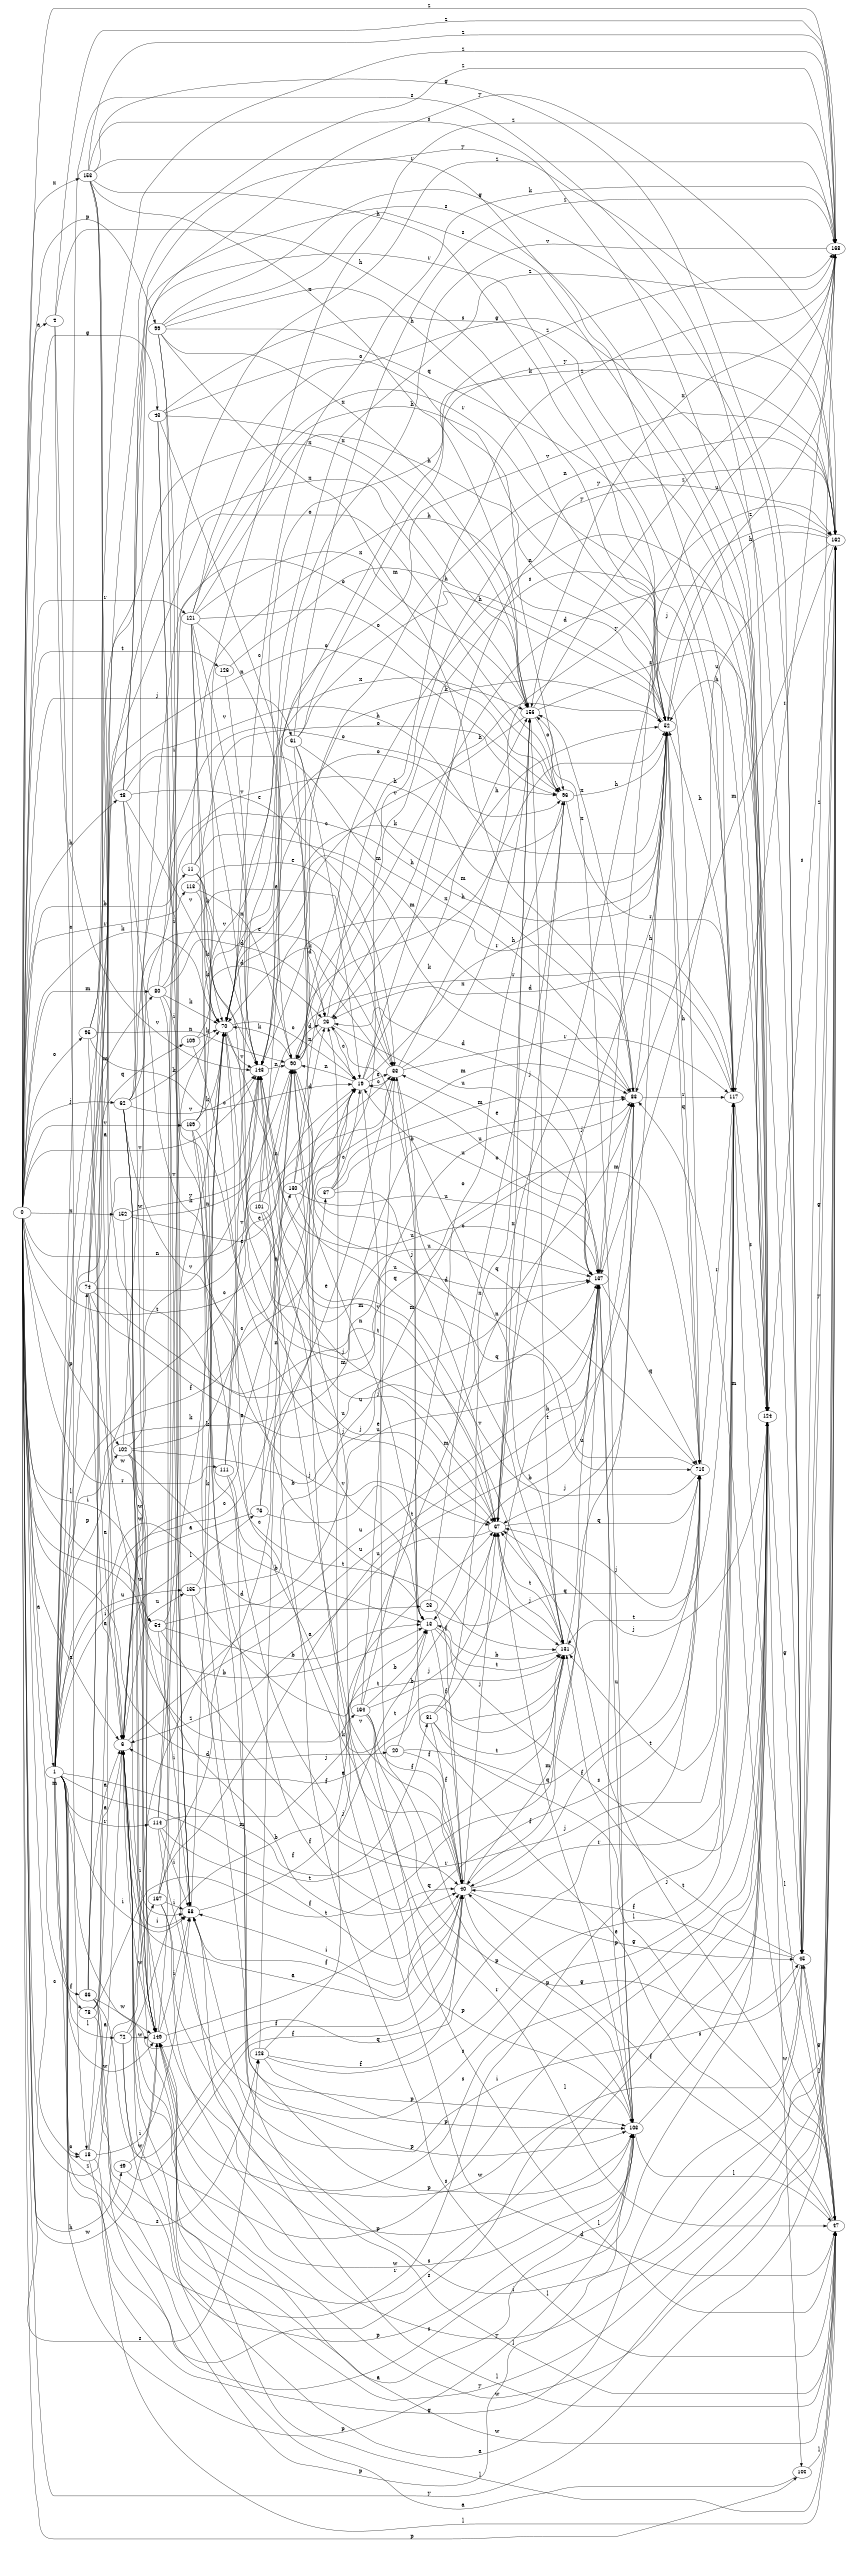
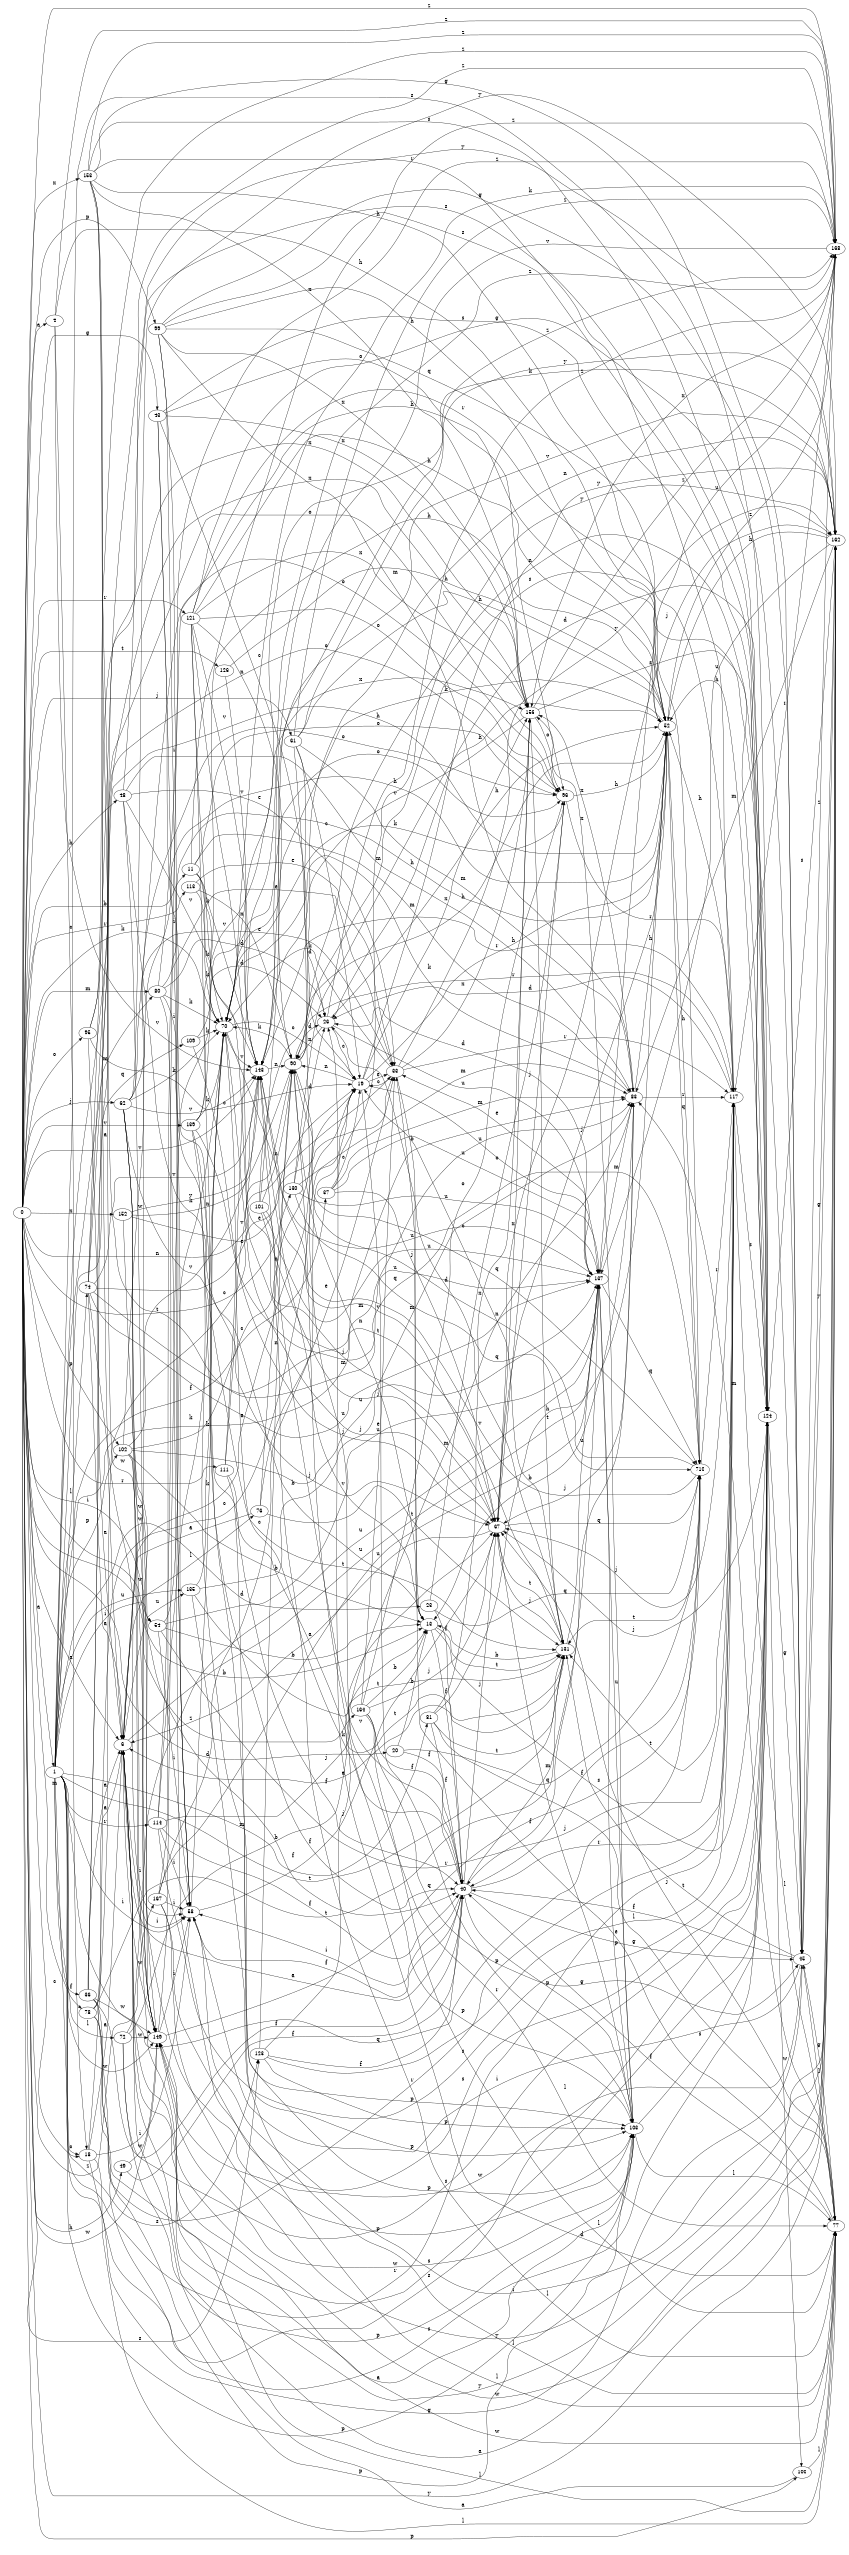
(505, 286) -> (626, 1881)
(192, 1032) -> none
(836, 2226) -> (836, 2226)
